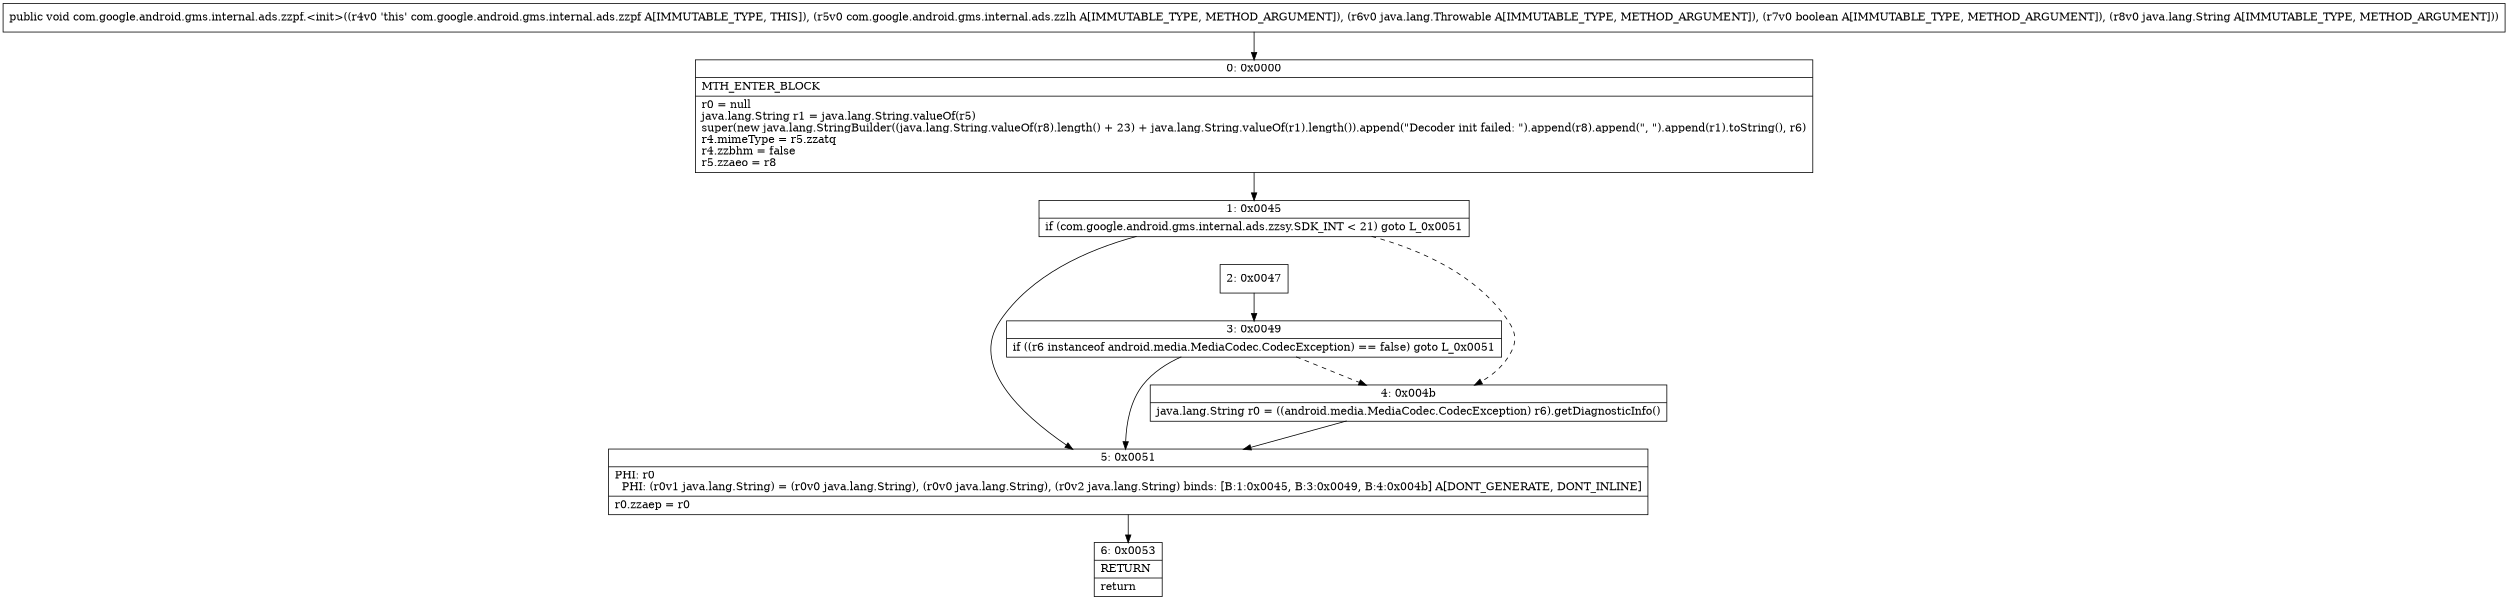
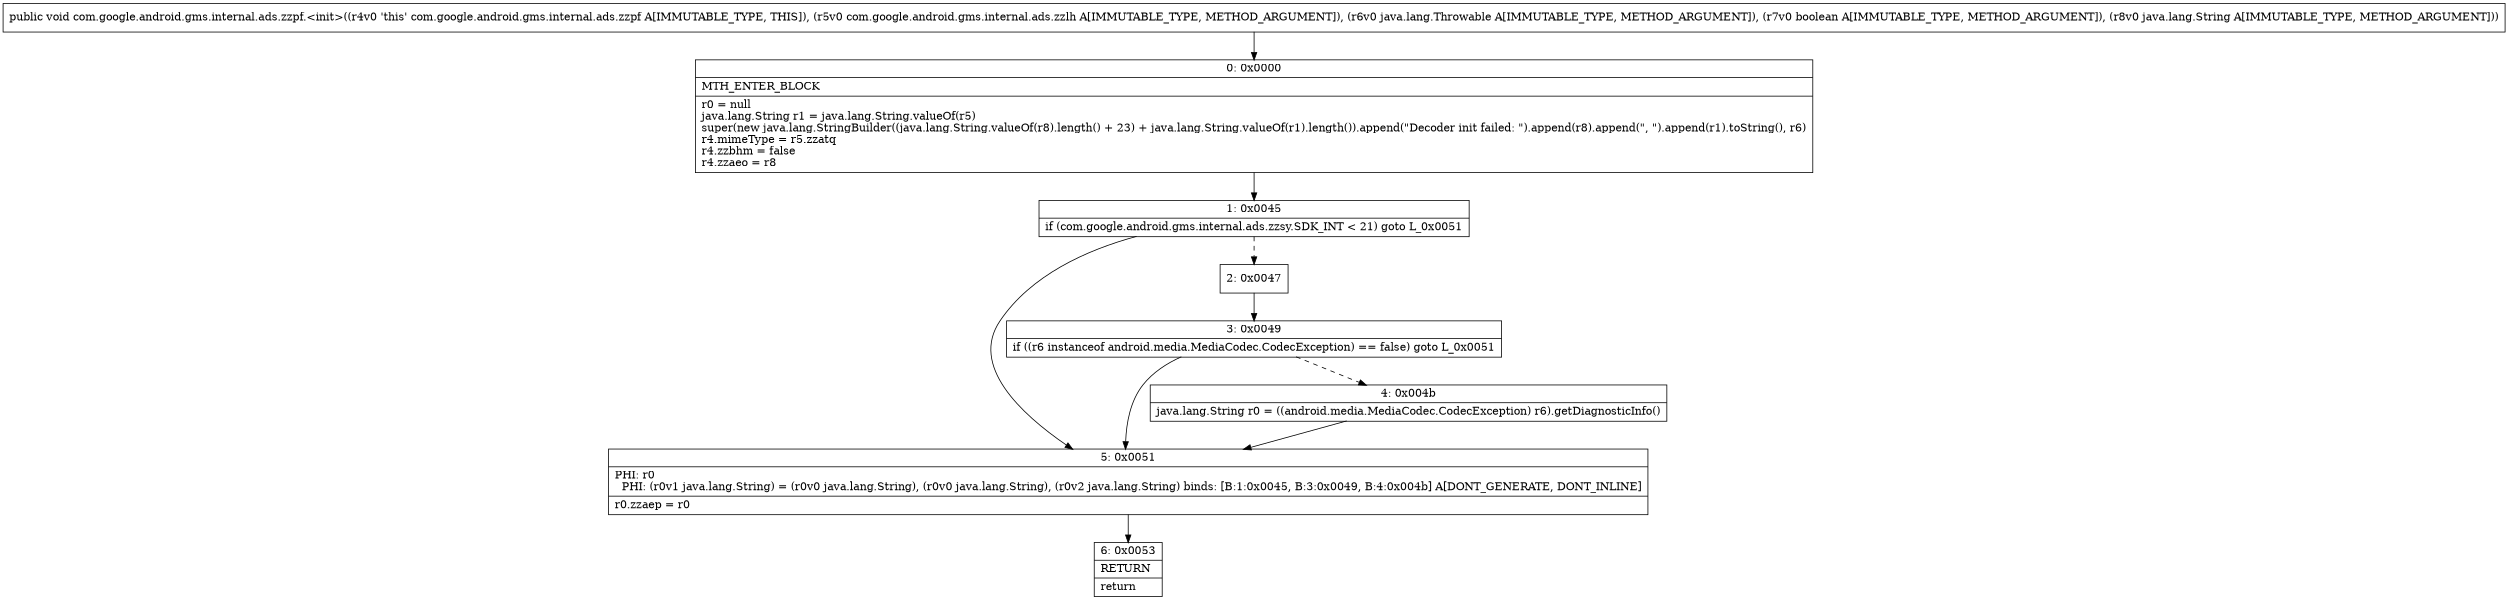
(739, 163) -> (739, 163)
(1478, 288) -> (1254, 247)
